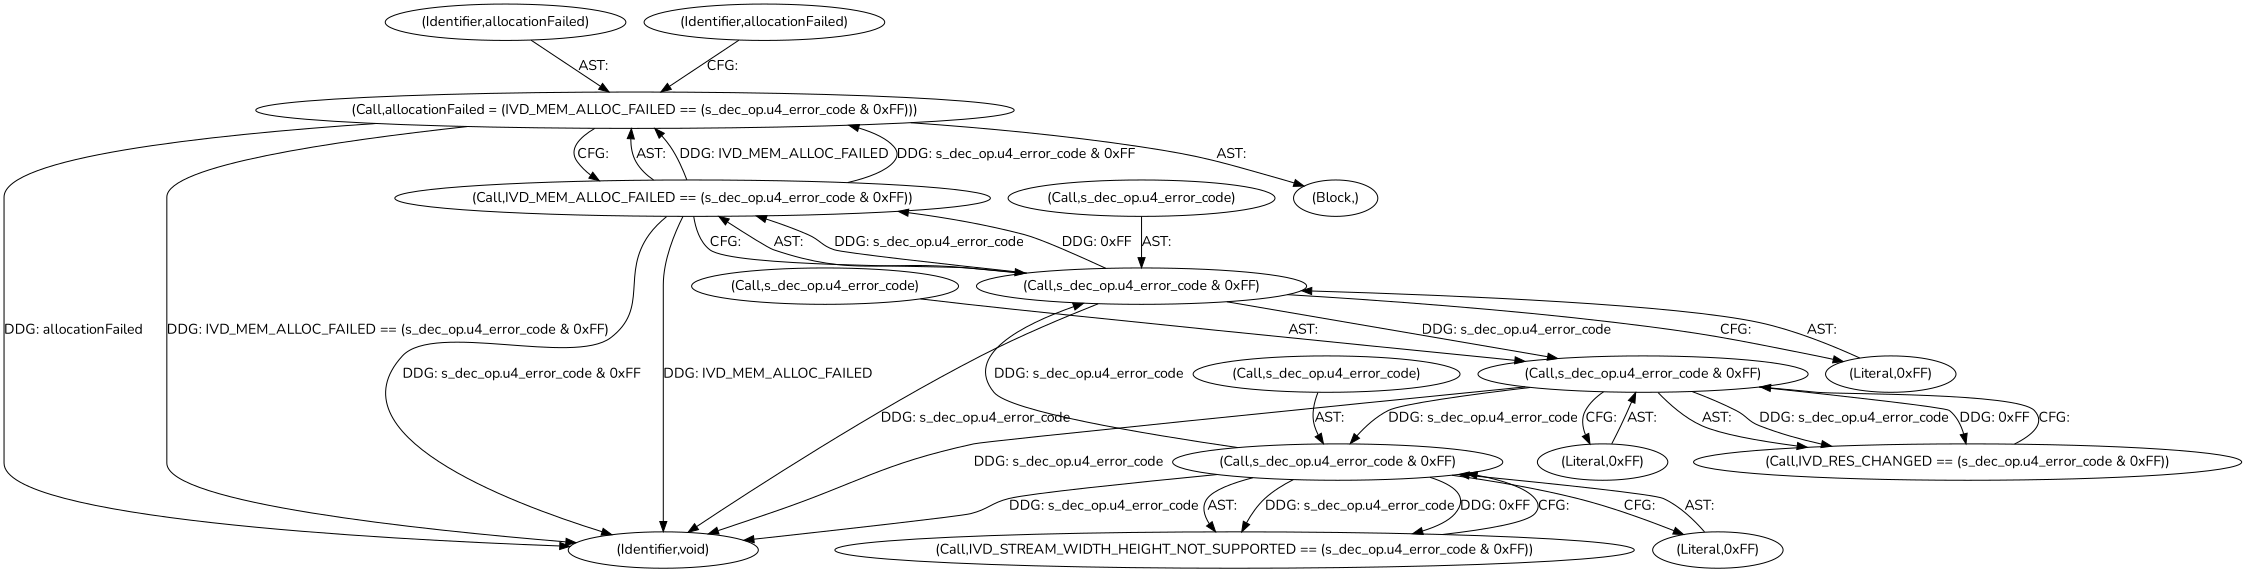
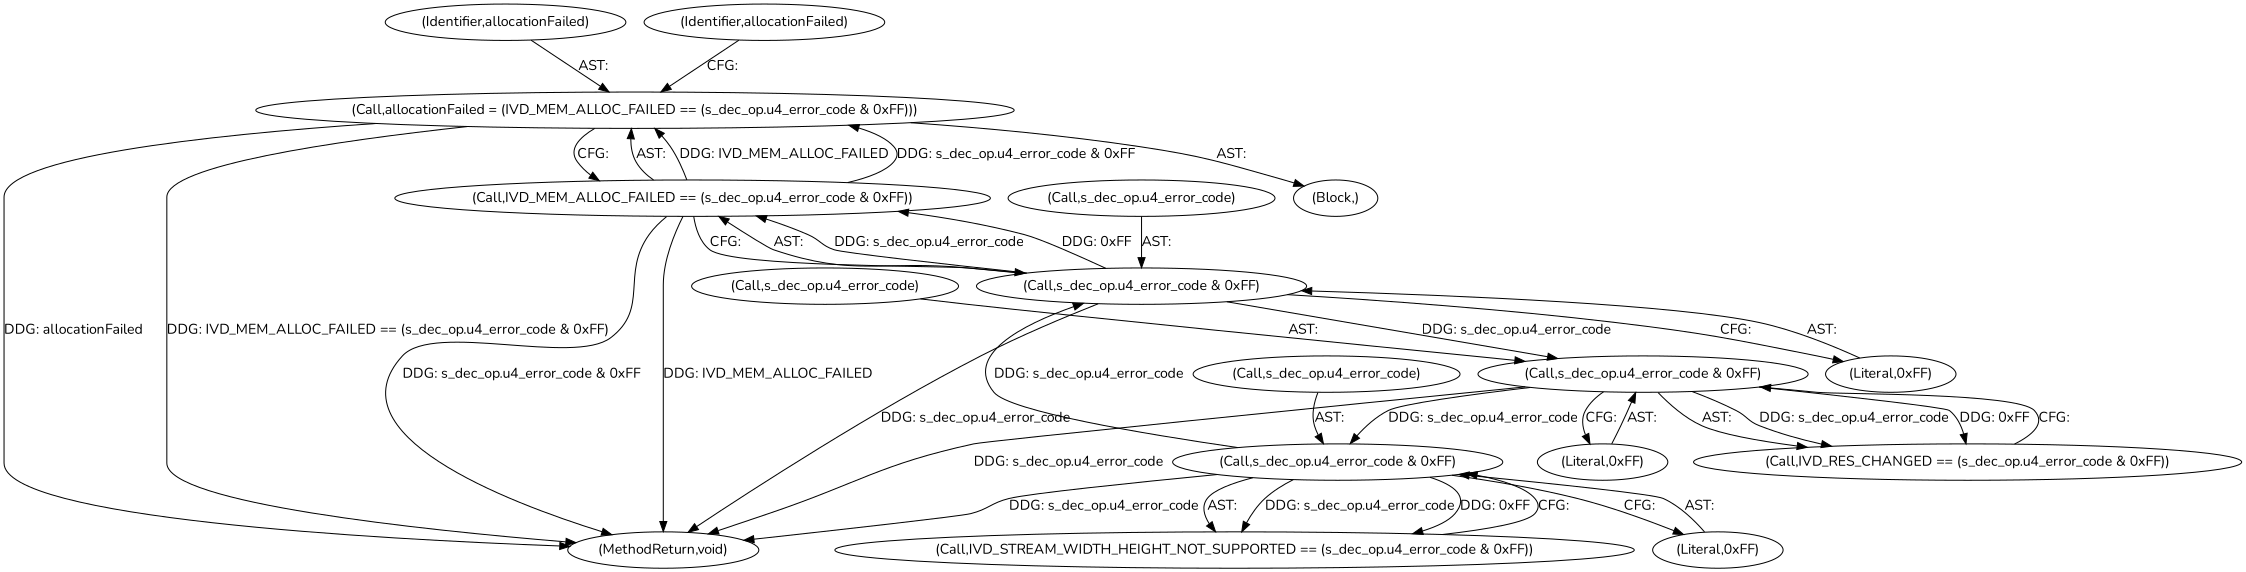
(663, 550) -> (663, 550)
